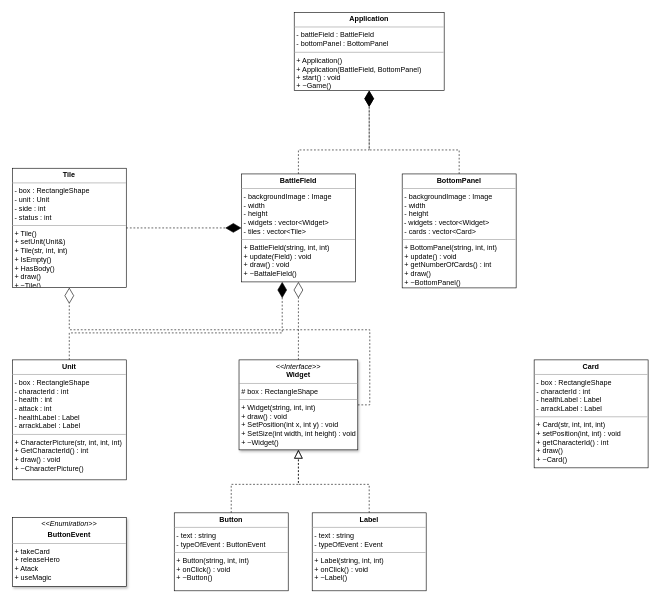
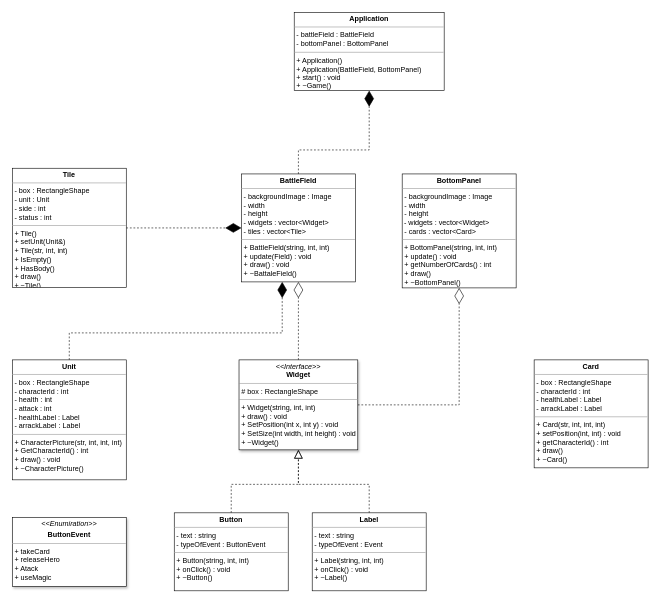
(427, 150) -> none
(245, 330) -> (459, 399)
